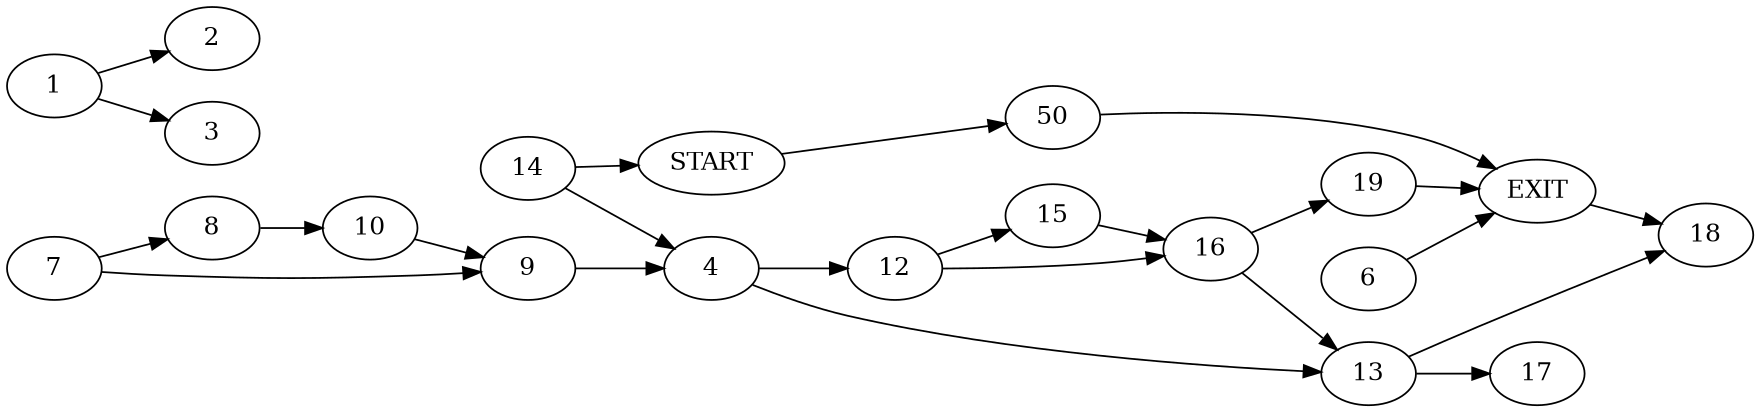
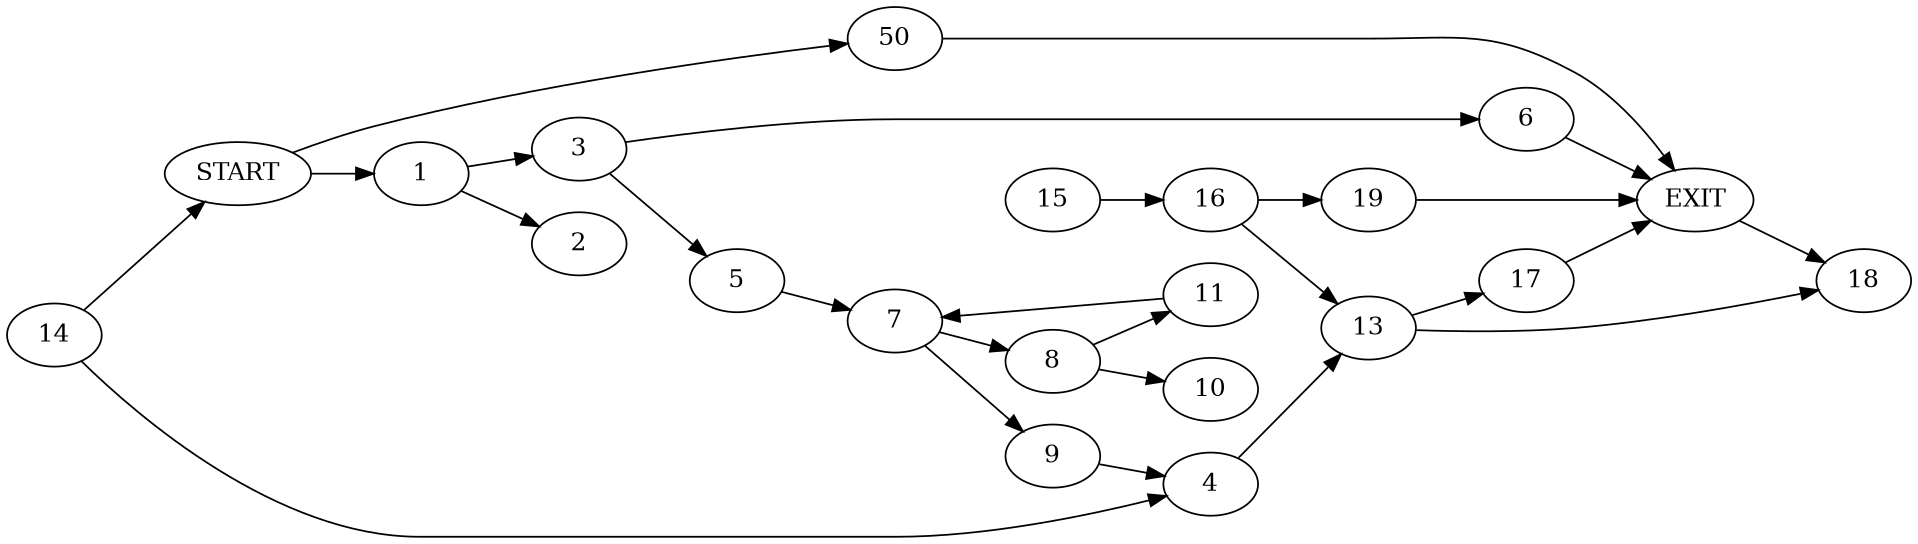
none -> (1043, 119)
none -> (334, 174)
(441, 246) -> none
none -> (1600, 246)
(895, 268) -> none
none -> (737, 281)
none -> (1211, 295)
